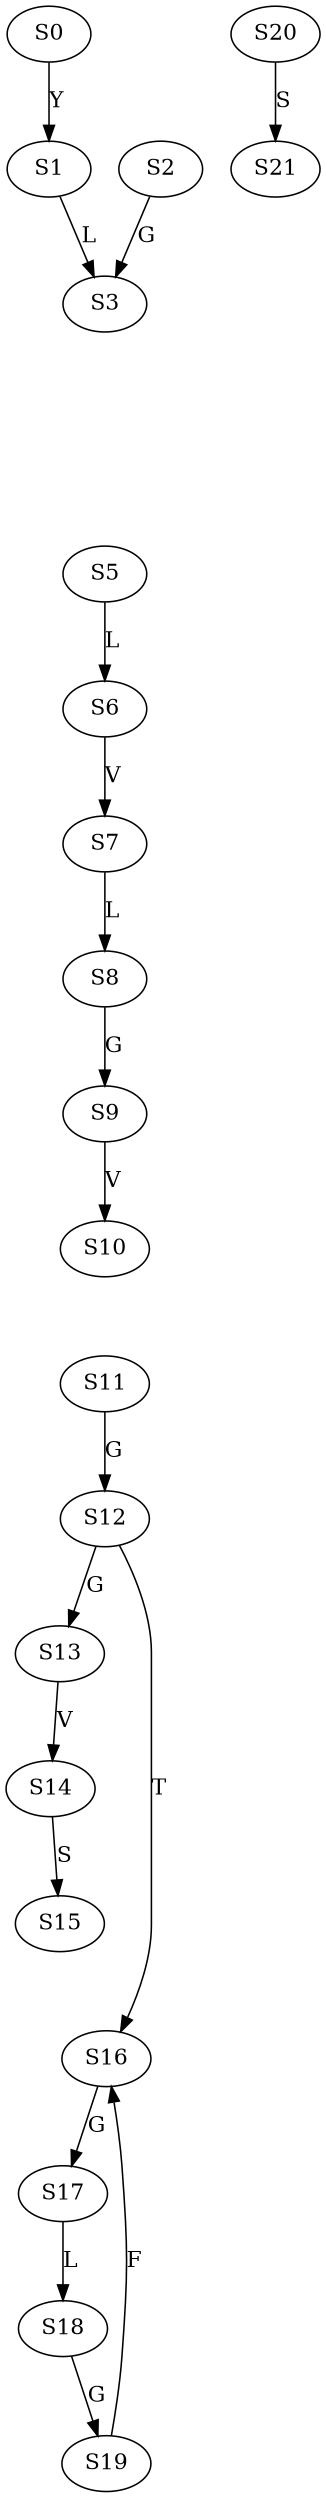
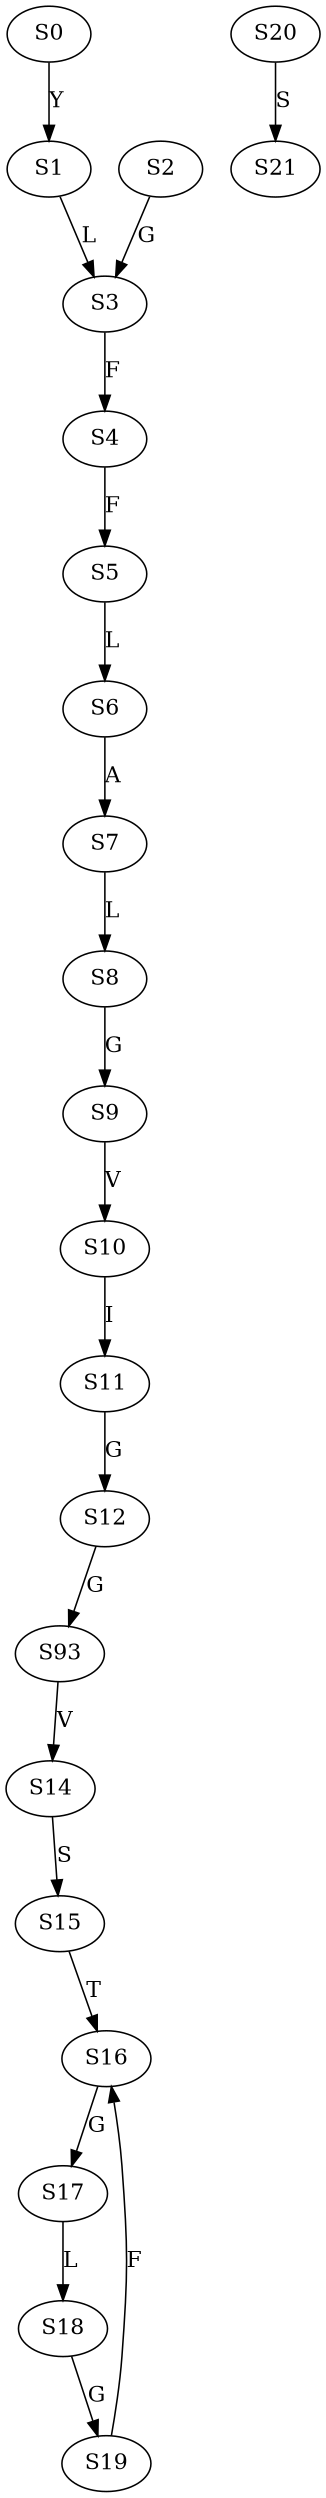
none -> (105, 439)
(113, 776) -> (113, 776)
none -> (105, 1309)
(60, 1654) -> (60, 1654)
(151, 1780) -> (80, 1984)
